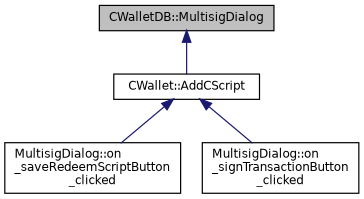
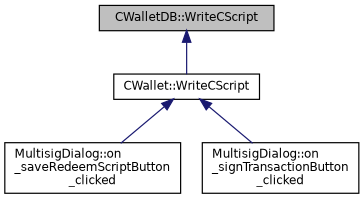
(187, 18) -> (187, 18)
(187, 87) -> (187, 87)
